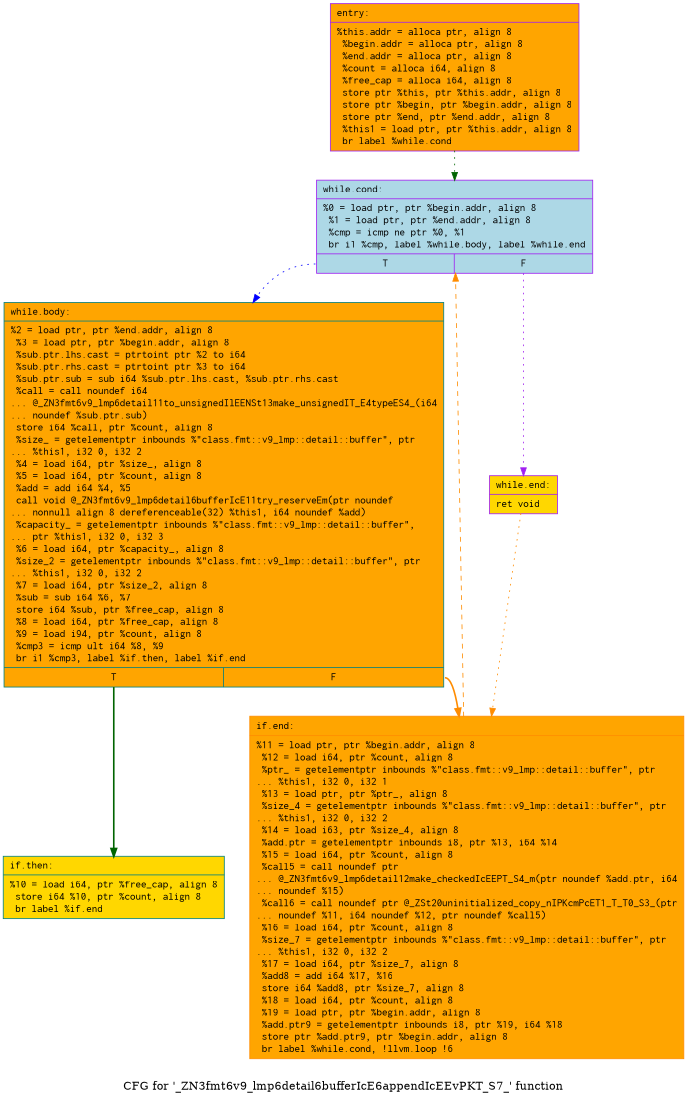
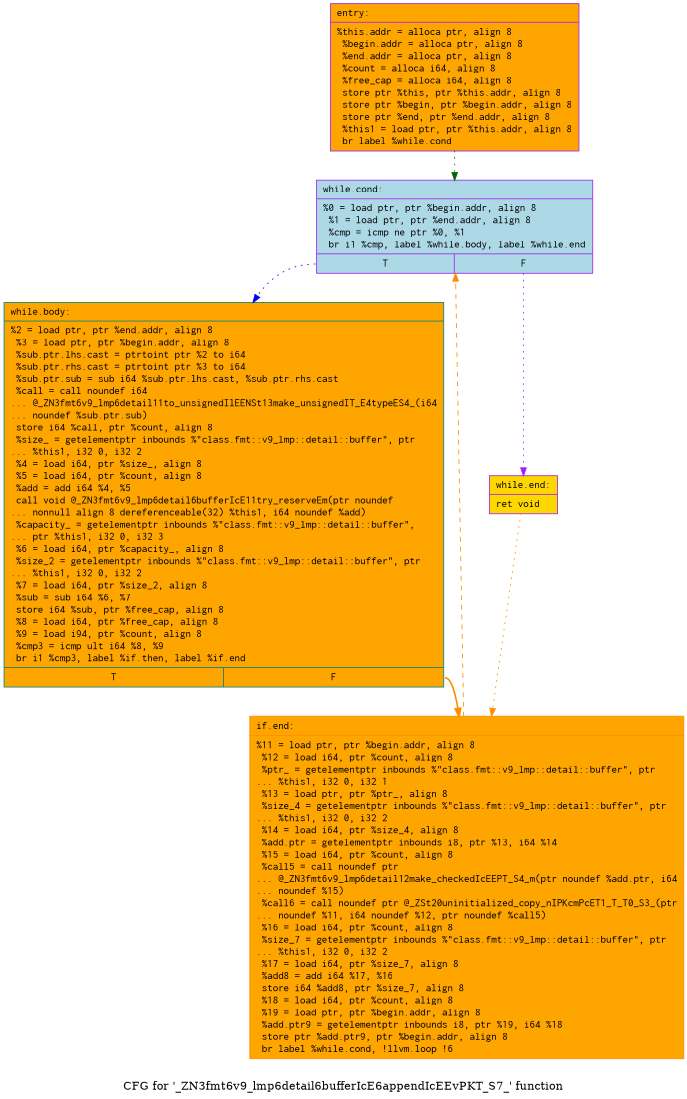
(357, 830) -> (357, 830)
(114, 887) -> none
